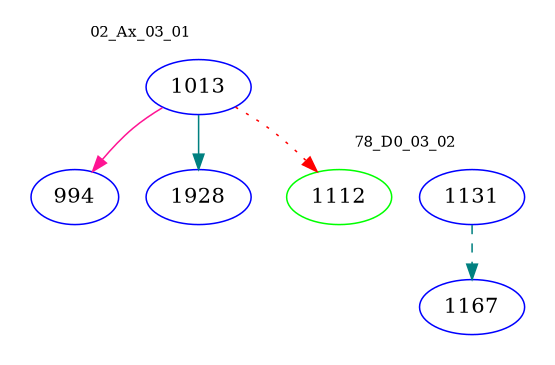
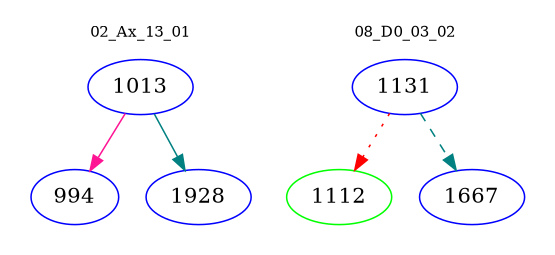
(141, 33) -> (141, 33)
(284, 141) -> (376, 135)
(406, 143) -> (406, 33)
(472, 307) -> (472, 197)
